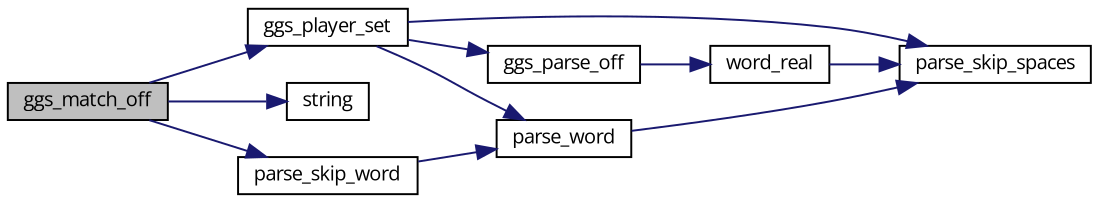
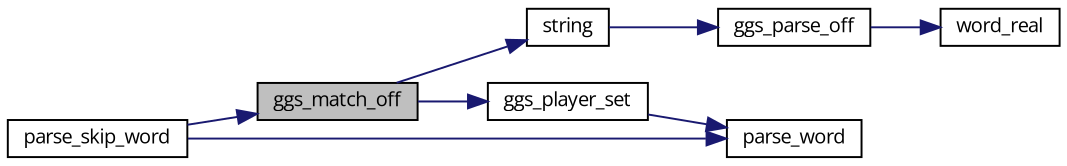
(438, 45) -> (653, 27)
(995, 64) -> none
(198, 136) -> (212, 121)
